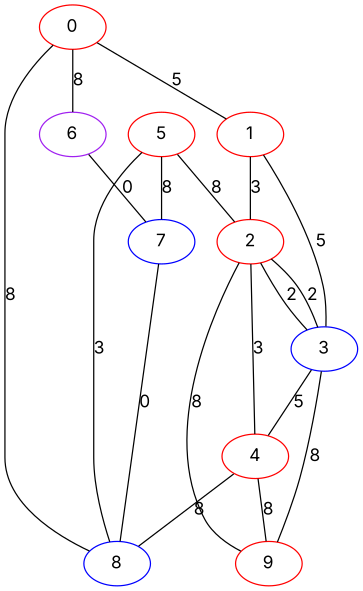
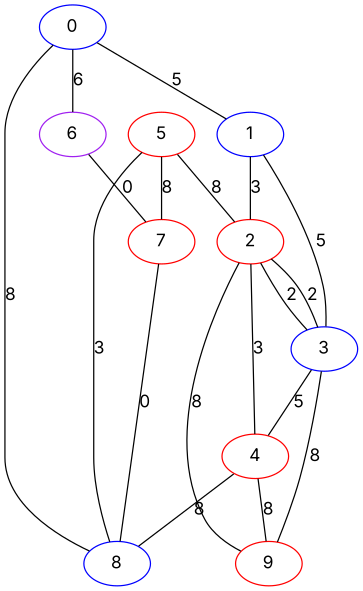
(73, 27) -> (73, 27)
(79, 81) -> (79, 81)
(250, 134) -> (250, 134)
(162, 242) -> (162, 242)
